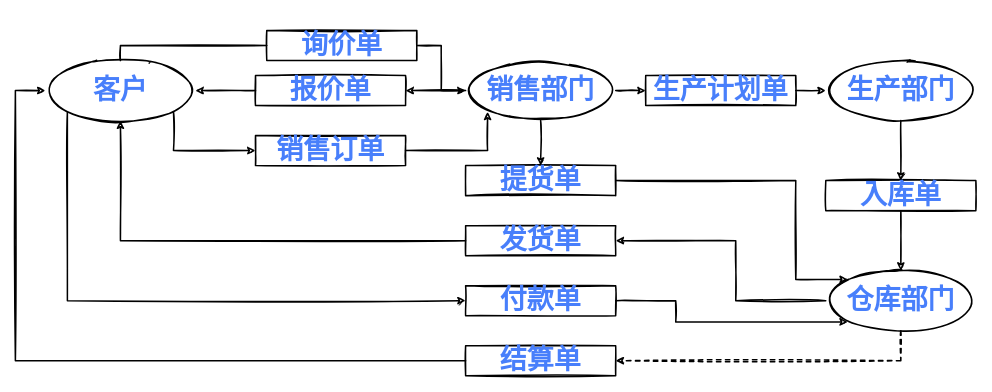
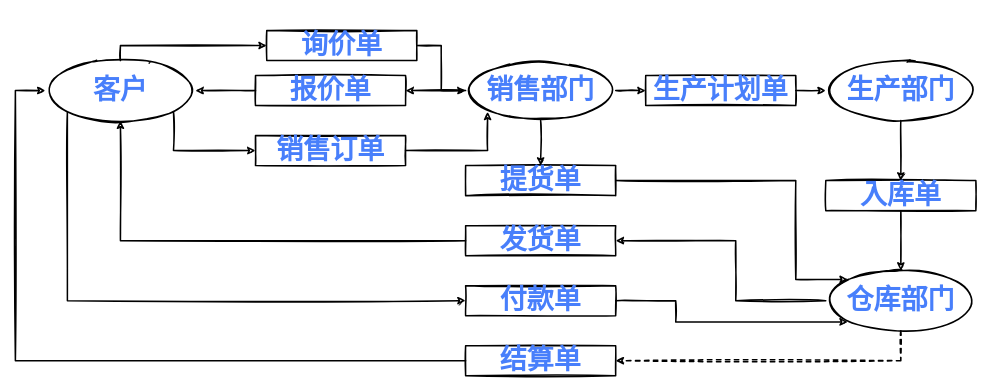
(260, 45) -> (258, 45)
